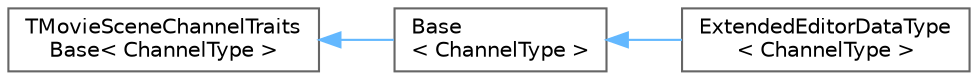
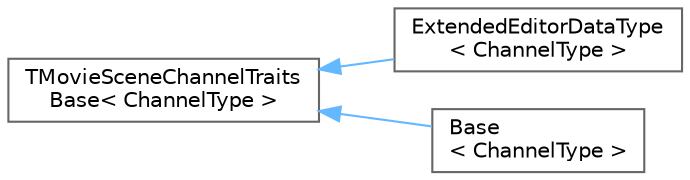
(655, 40) -> (367, 63)
